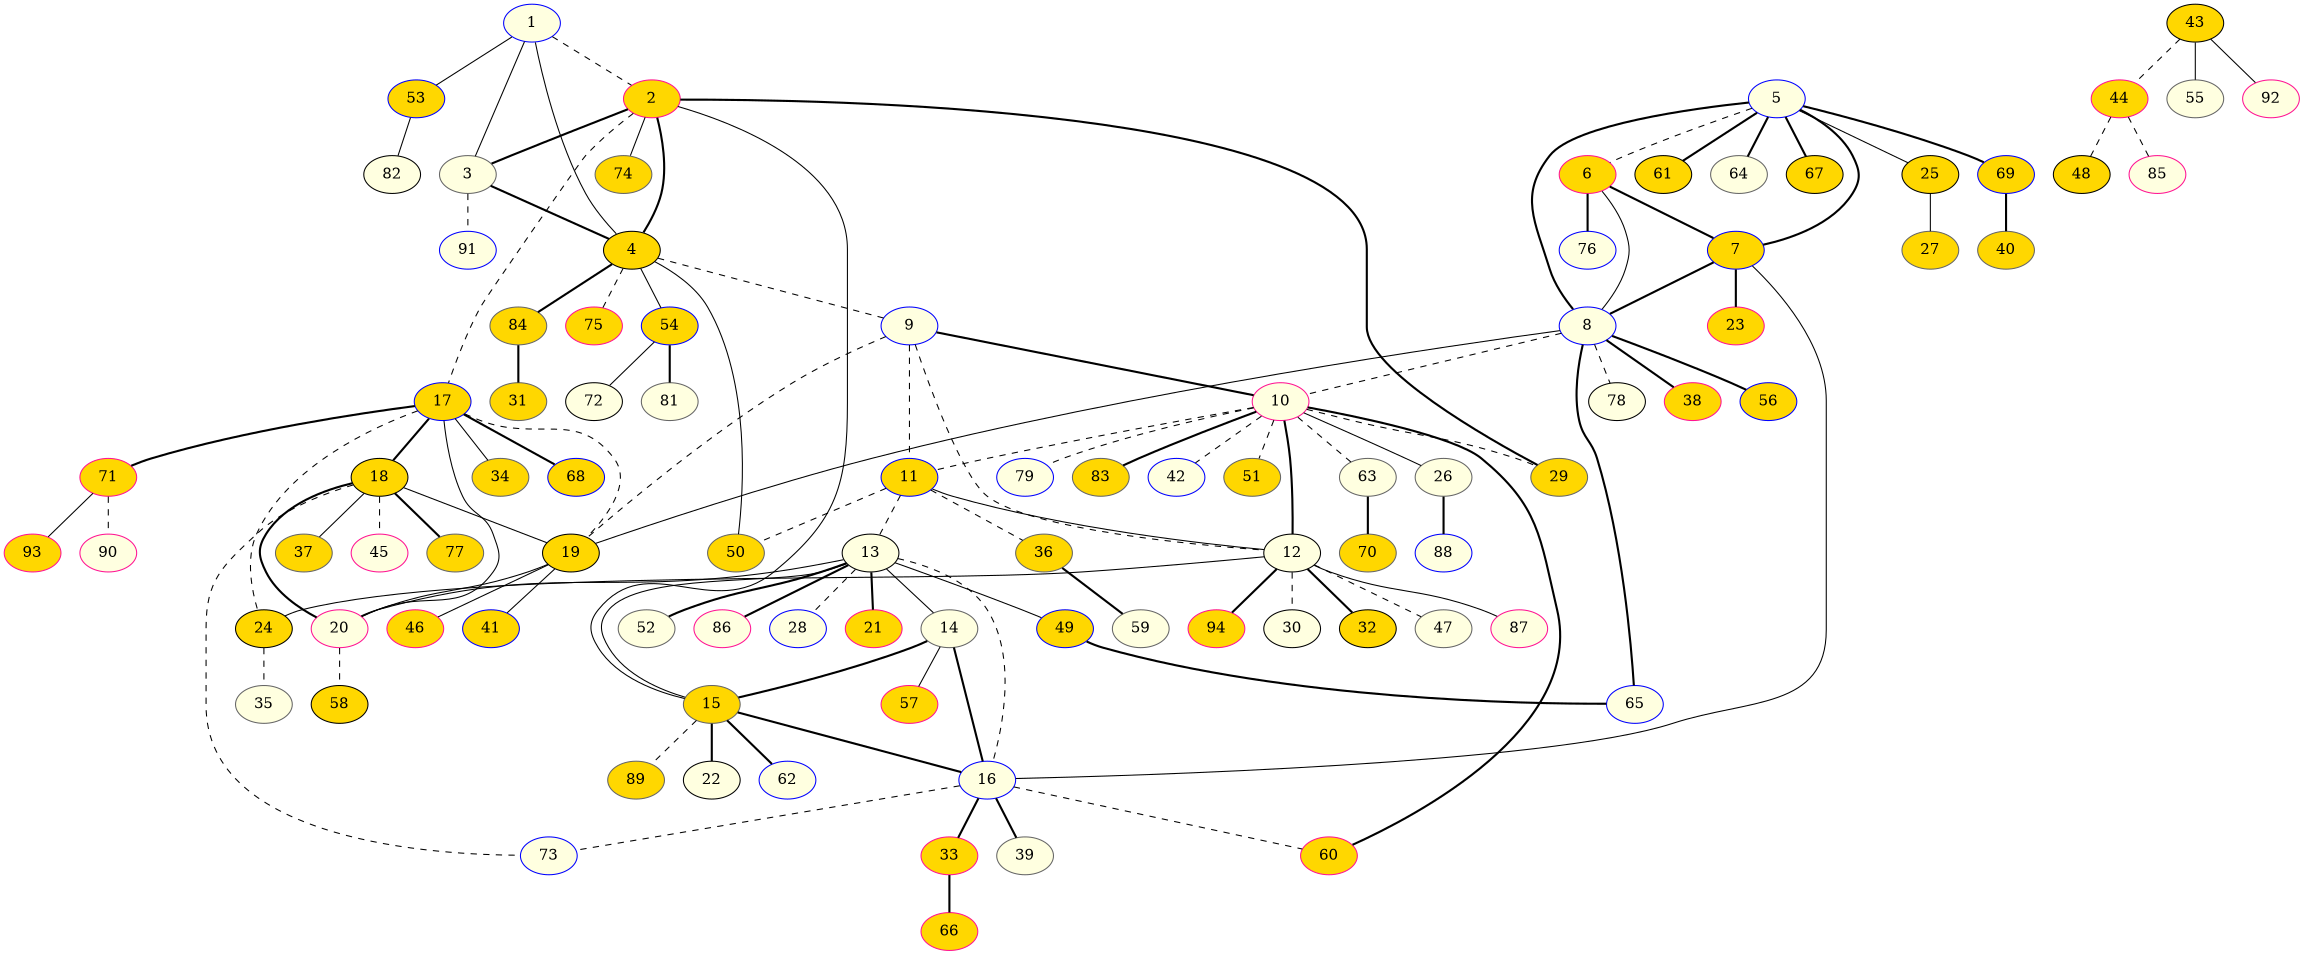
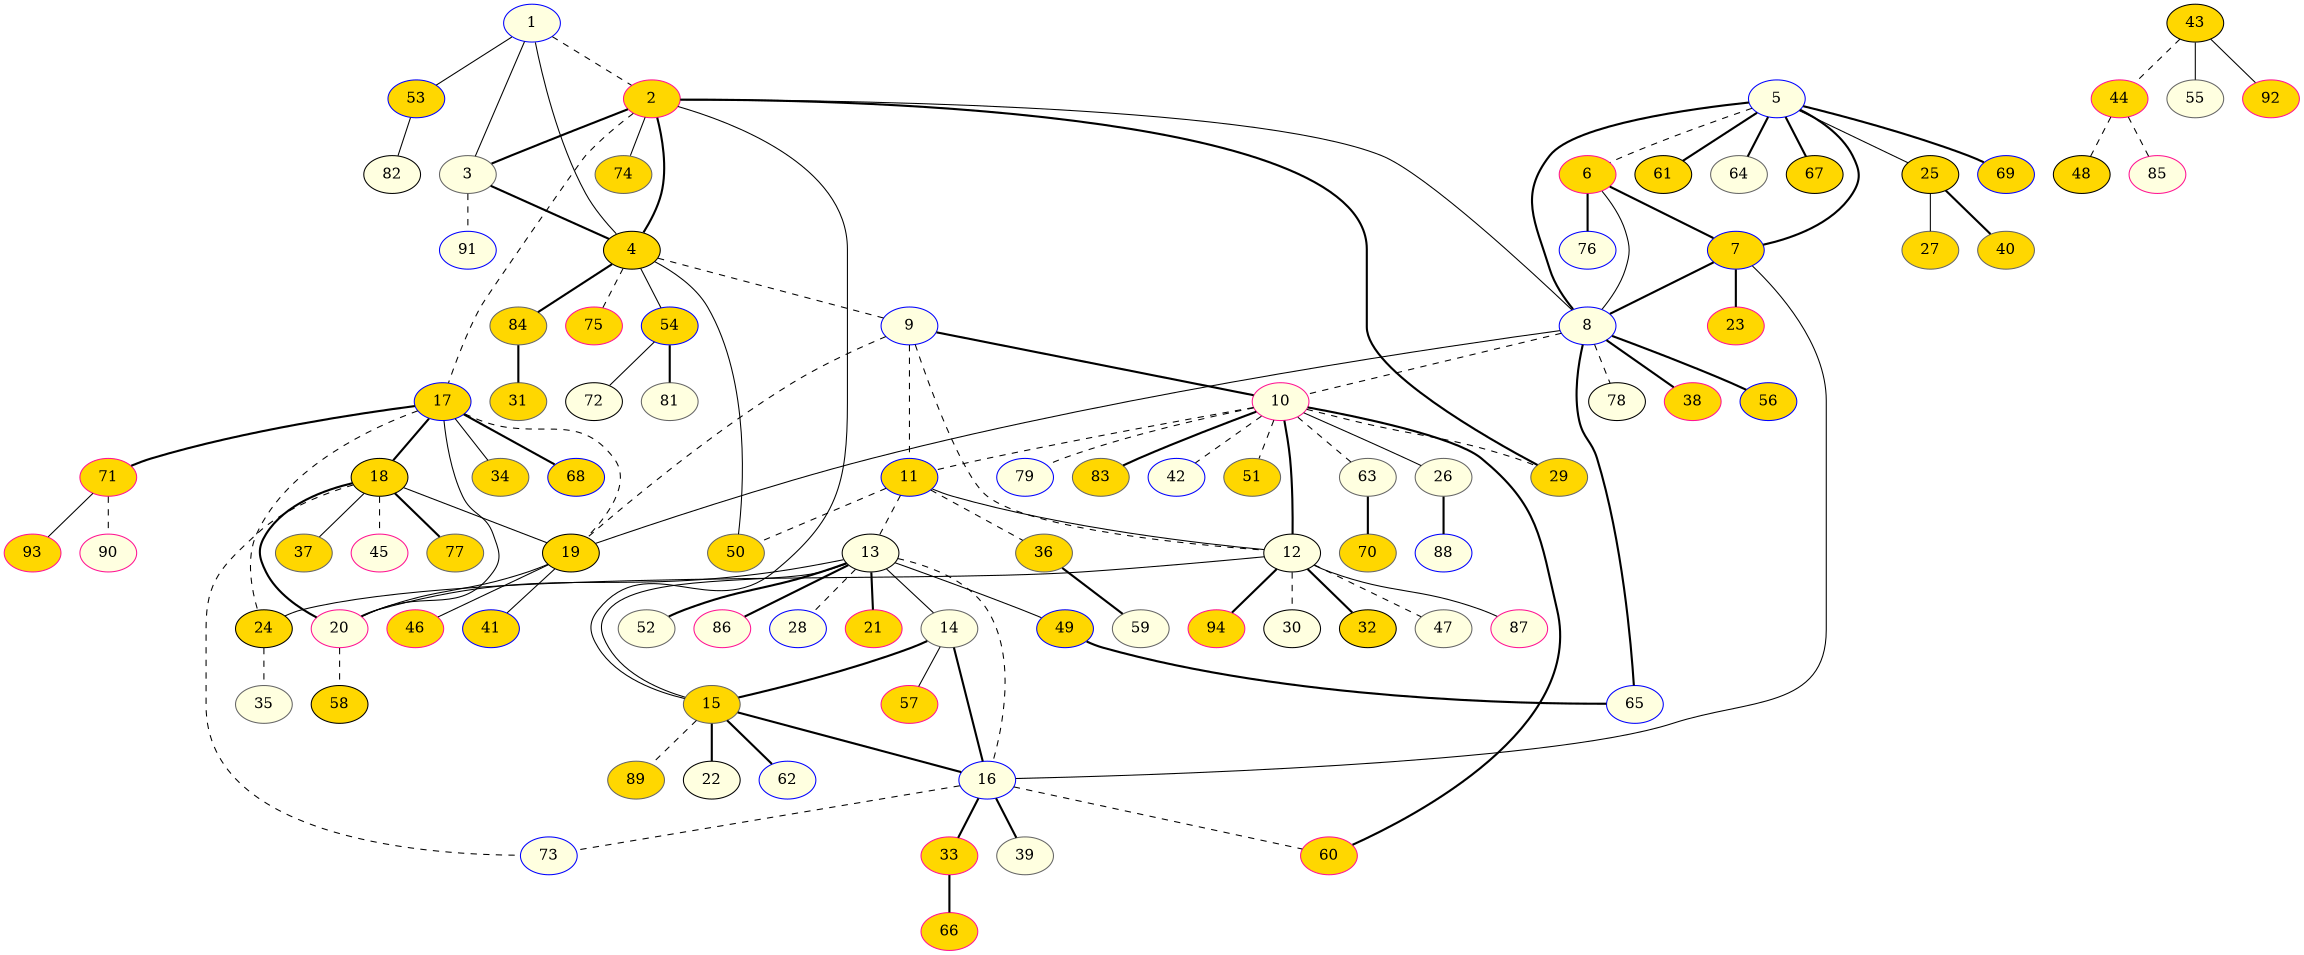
(2271, 99) -> (2271, 99)
none -> (1156, 117)
(2006, 212) -> (1968, 212)
